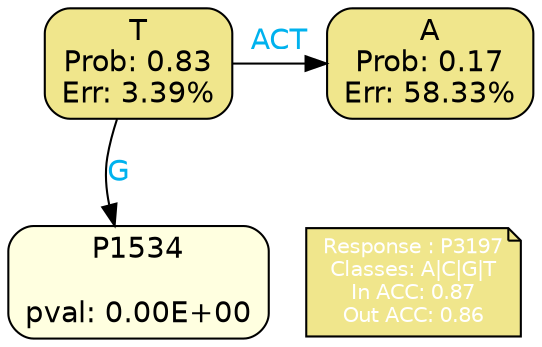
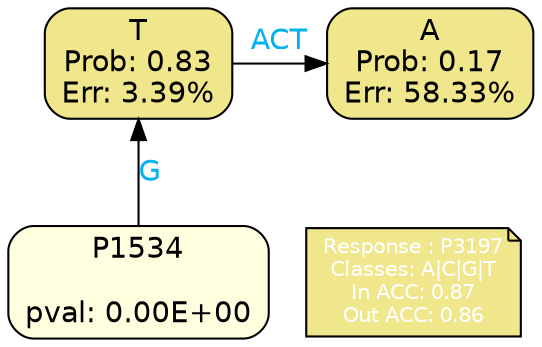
(107, 162) -> (139, 183)
